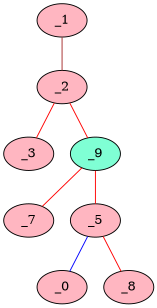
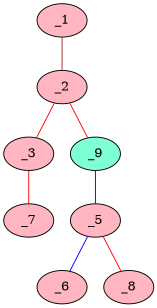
(62, 187) -> (29, 187)
(95, 187) -> (95, 187)
(62, 287) -> (62, 287)
